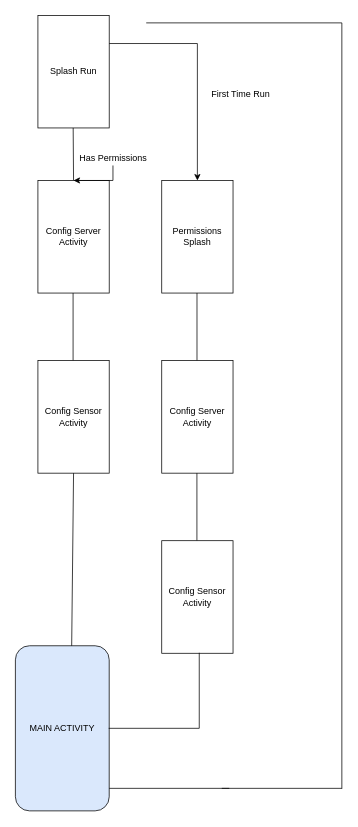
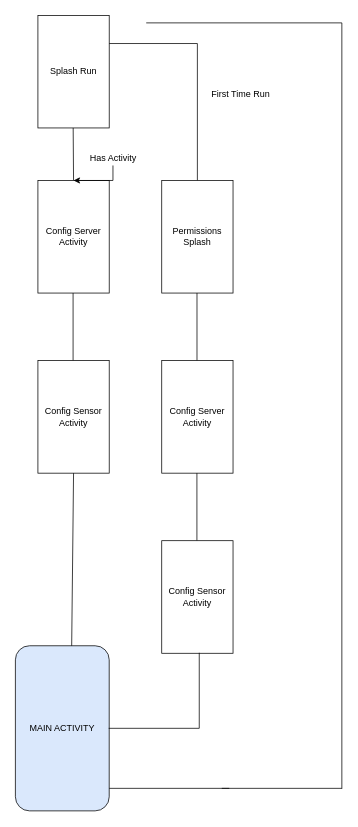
(113, 158) -> (113, 158)
(197, 174) -> (197, 176)
